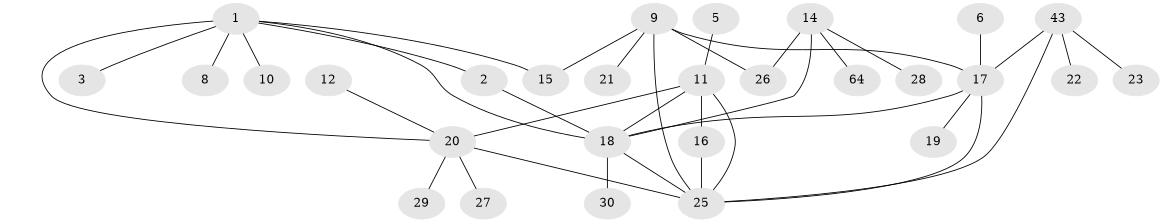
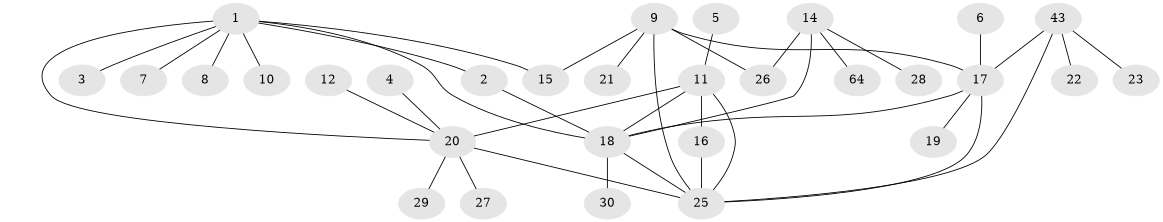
none -> (144, 80)
none -> (390, 80)
